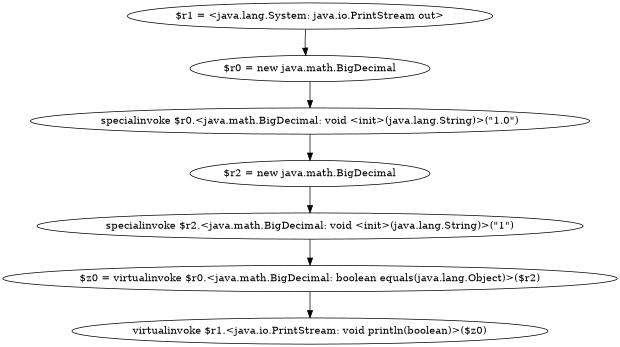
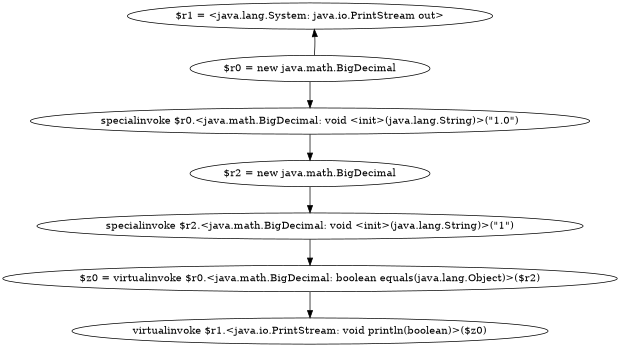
(305, 39) -> (315, 46)
